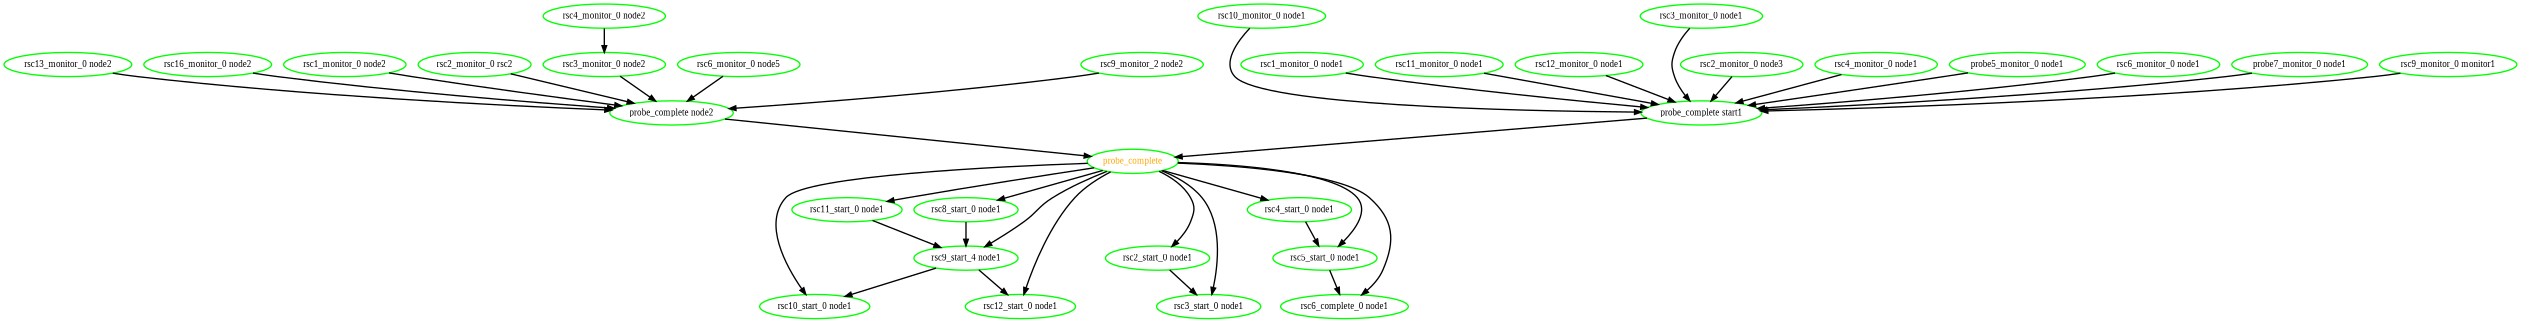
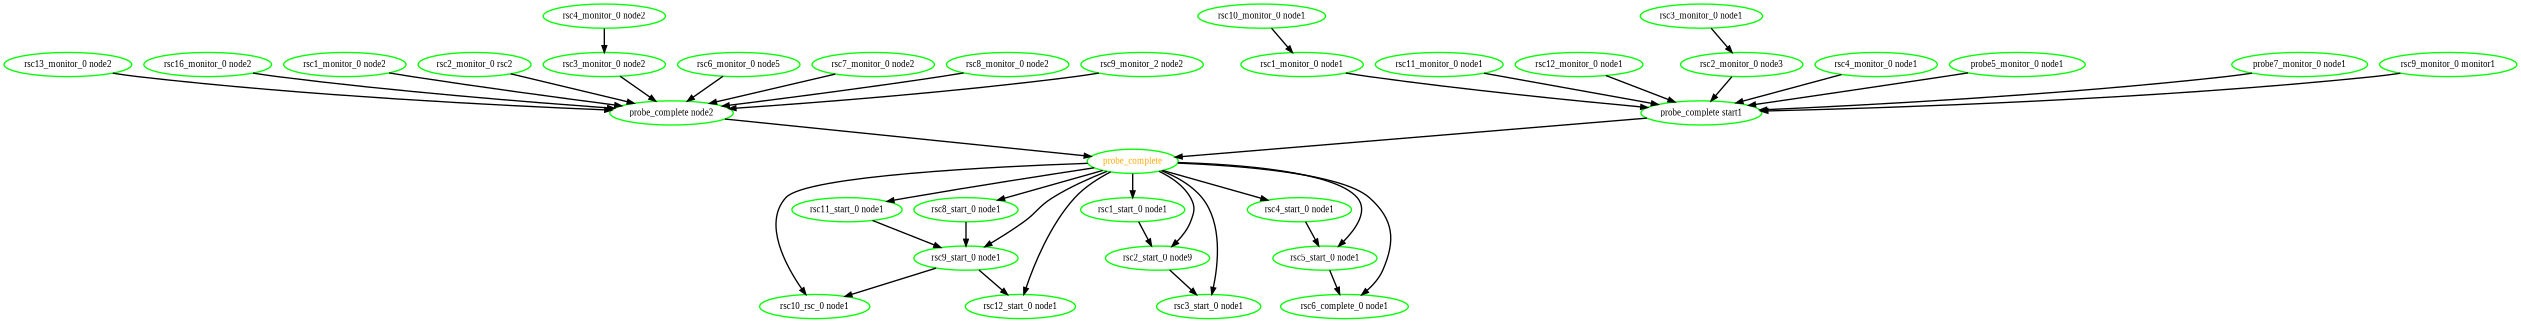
(1672, 61) -> (1719, 38)
none -> (873, 65)
none -> (1008, 65)
(2159, 65) -> none
(1405, 105) -> (1280, 38)
none -> (1133, 210)
(966, 258) -> (966, 258)
(1158, 258) -> (1158, 258)
(815, 307) -> (815, 307)
